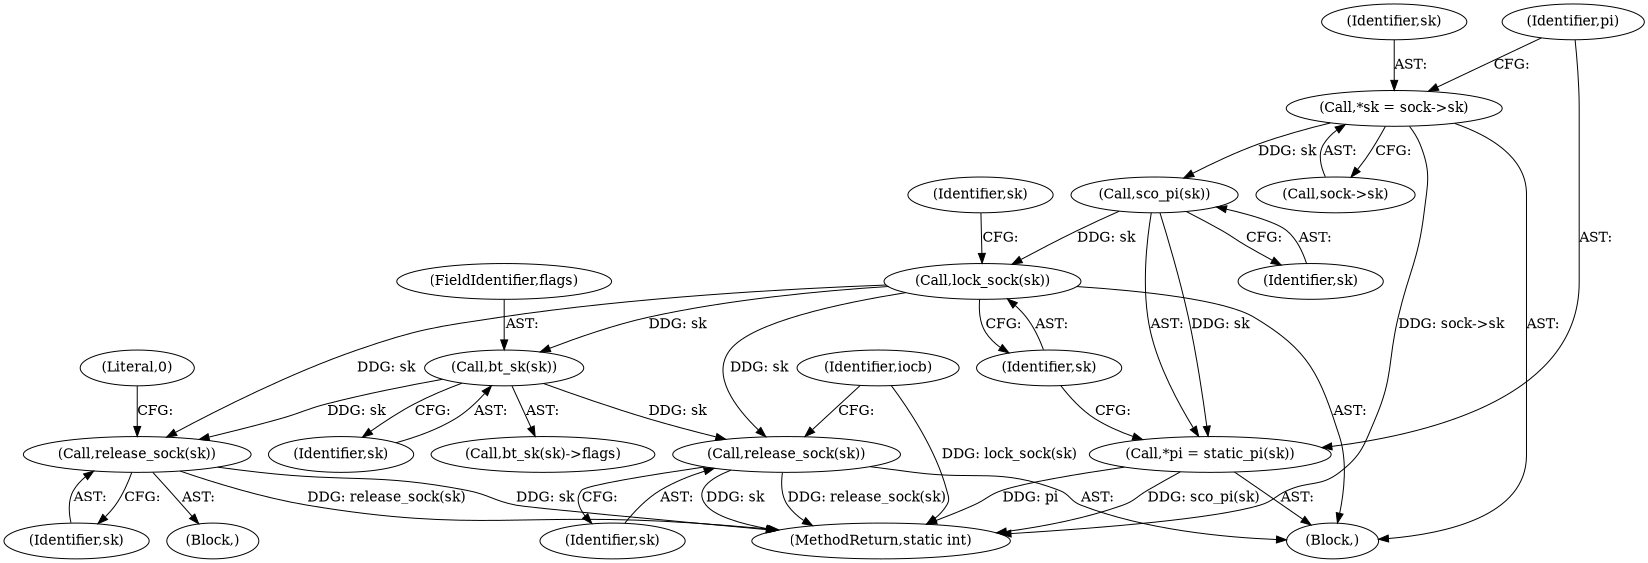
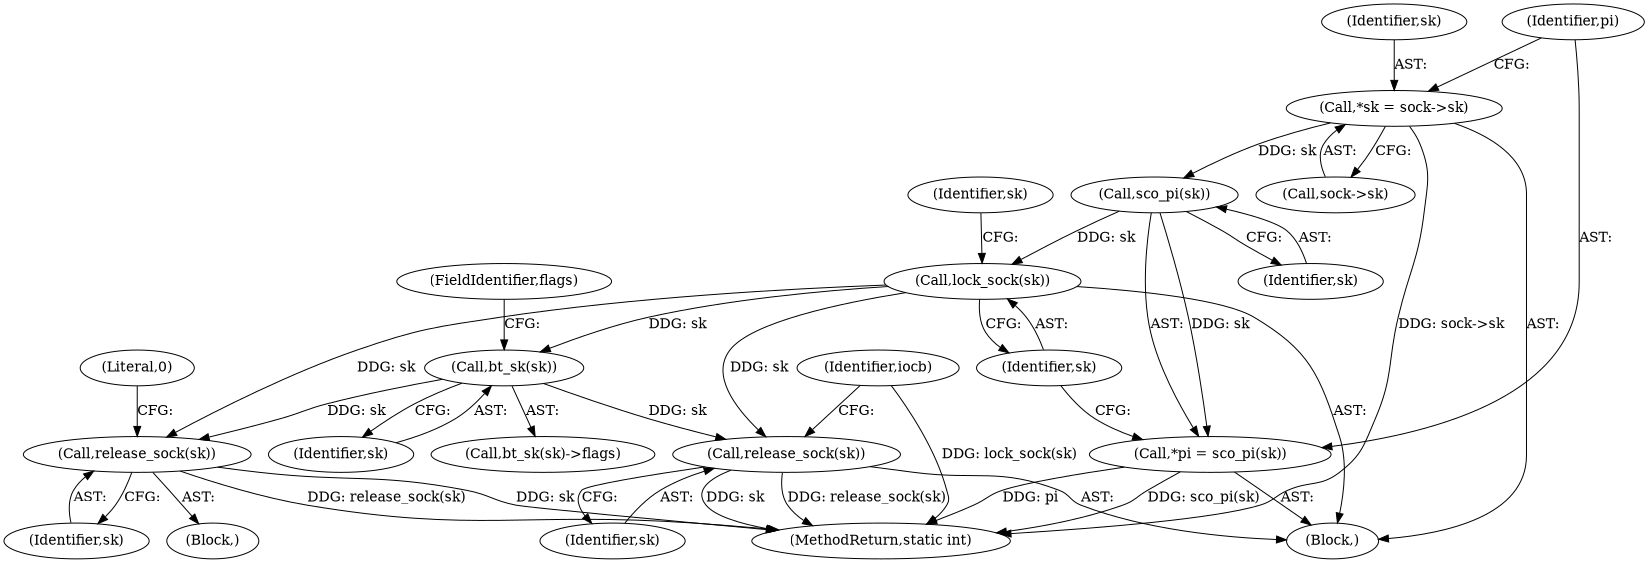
(525, 325) -> (525, 325)
(1210, 454) -> (1210, 454)
